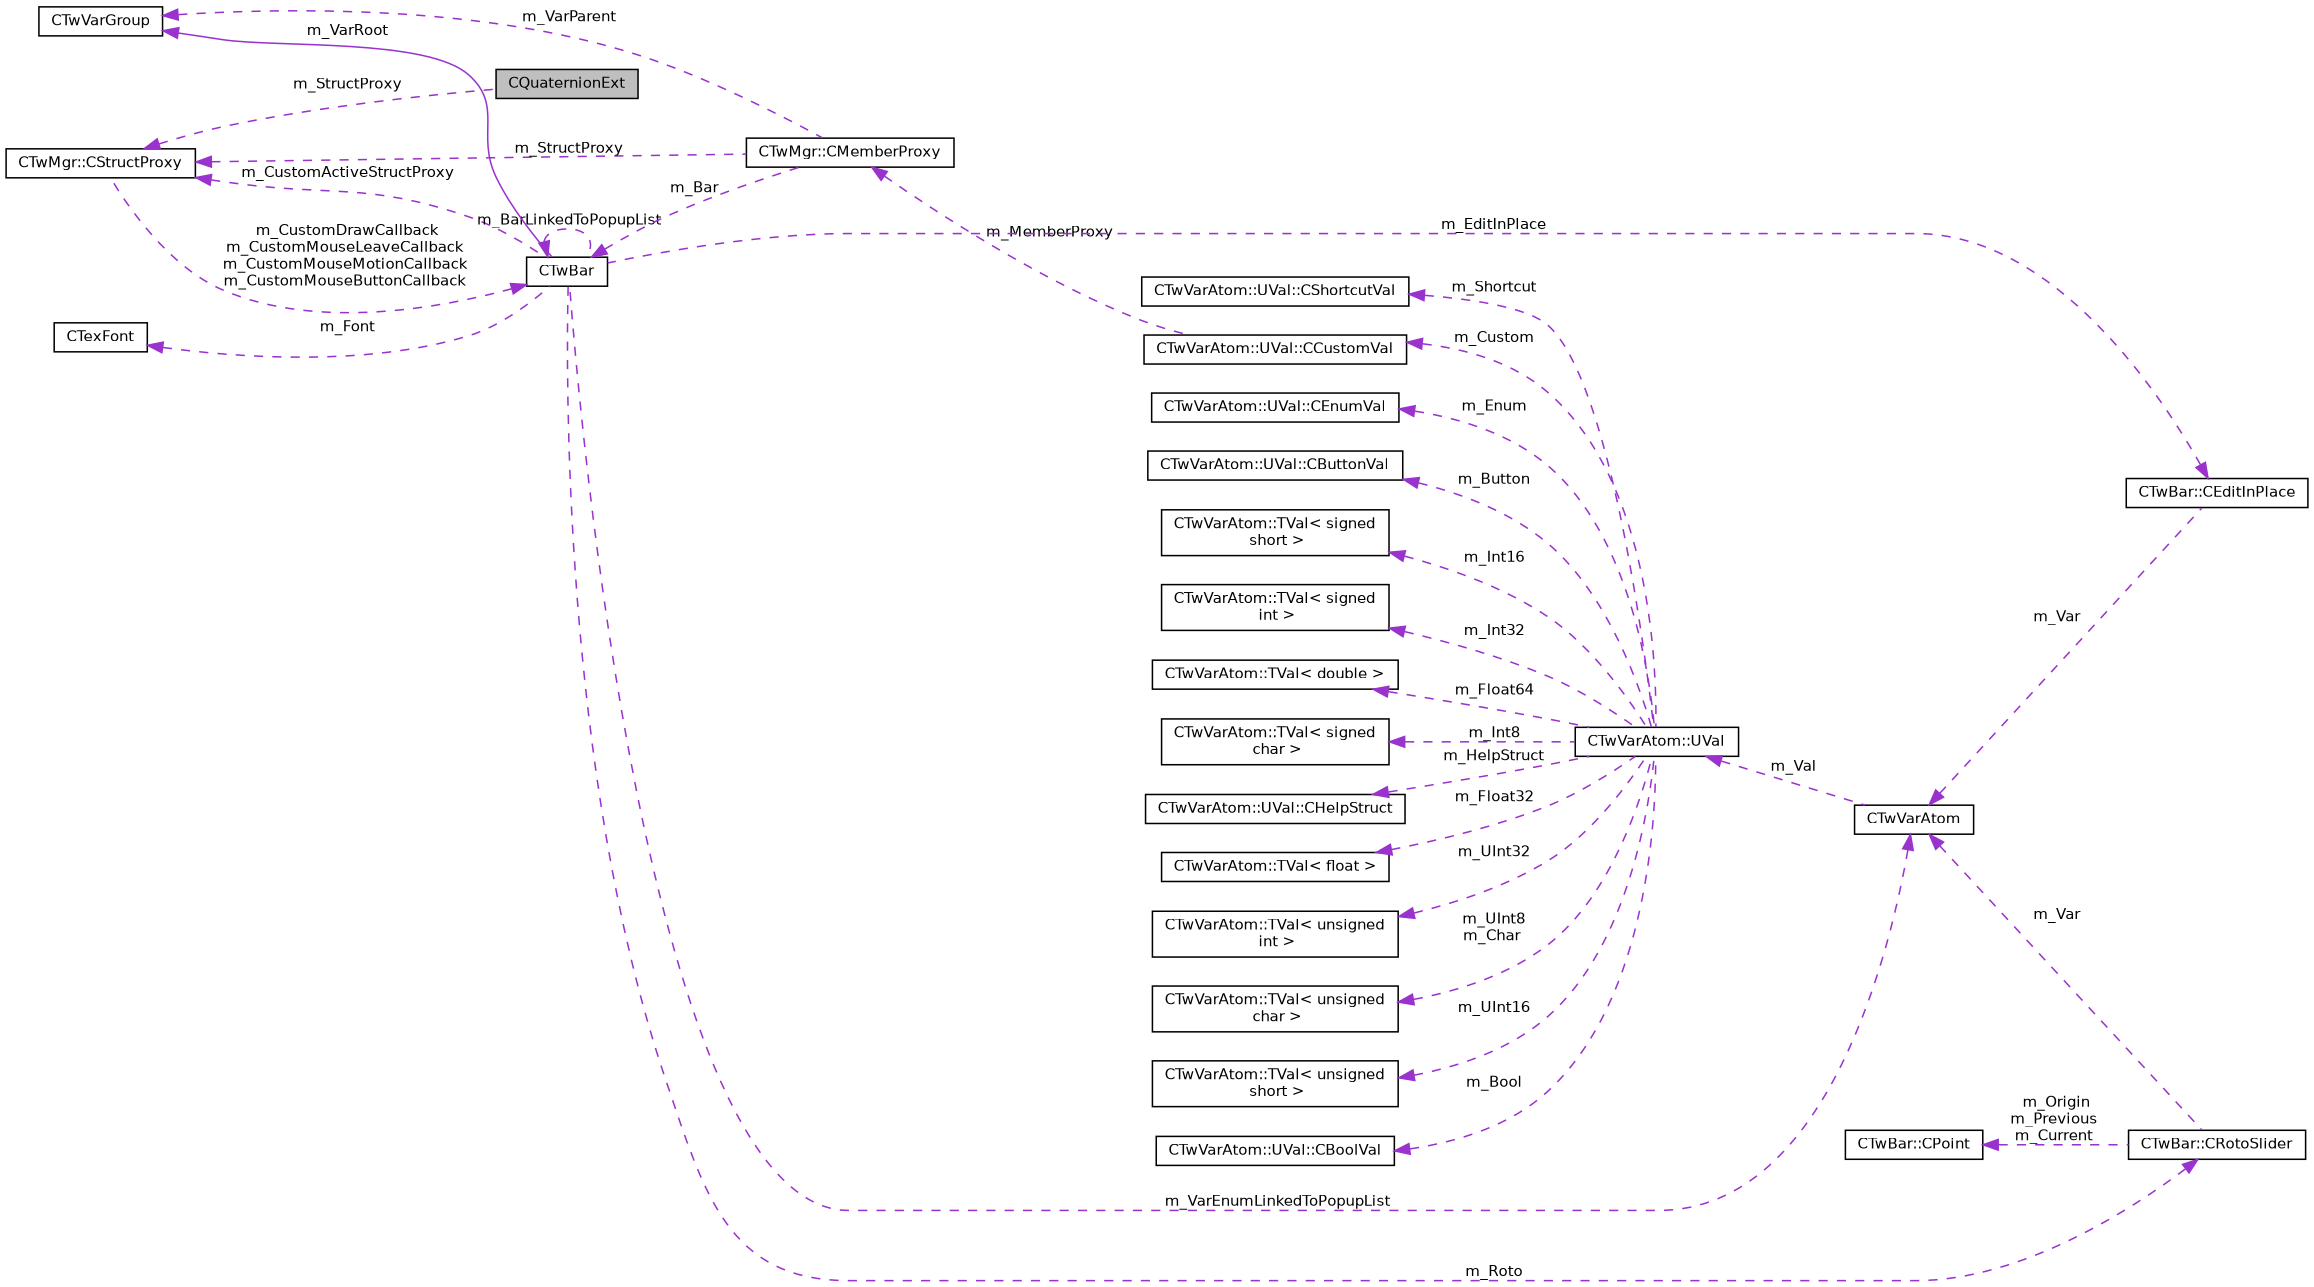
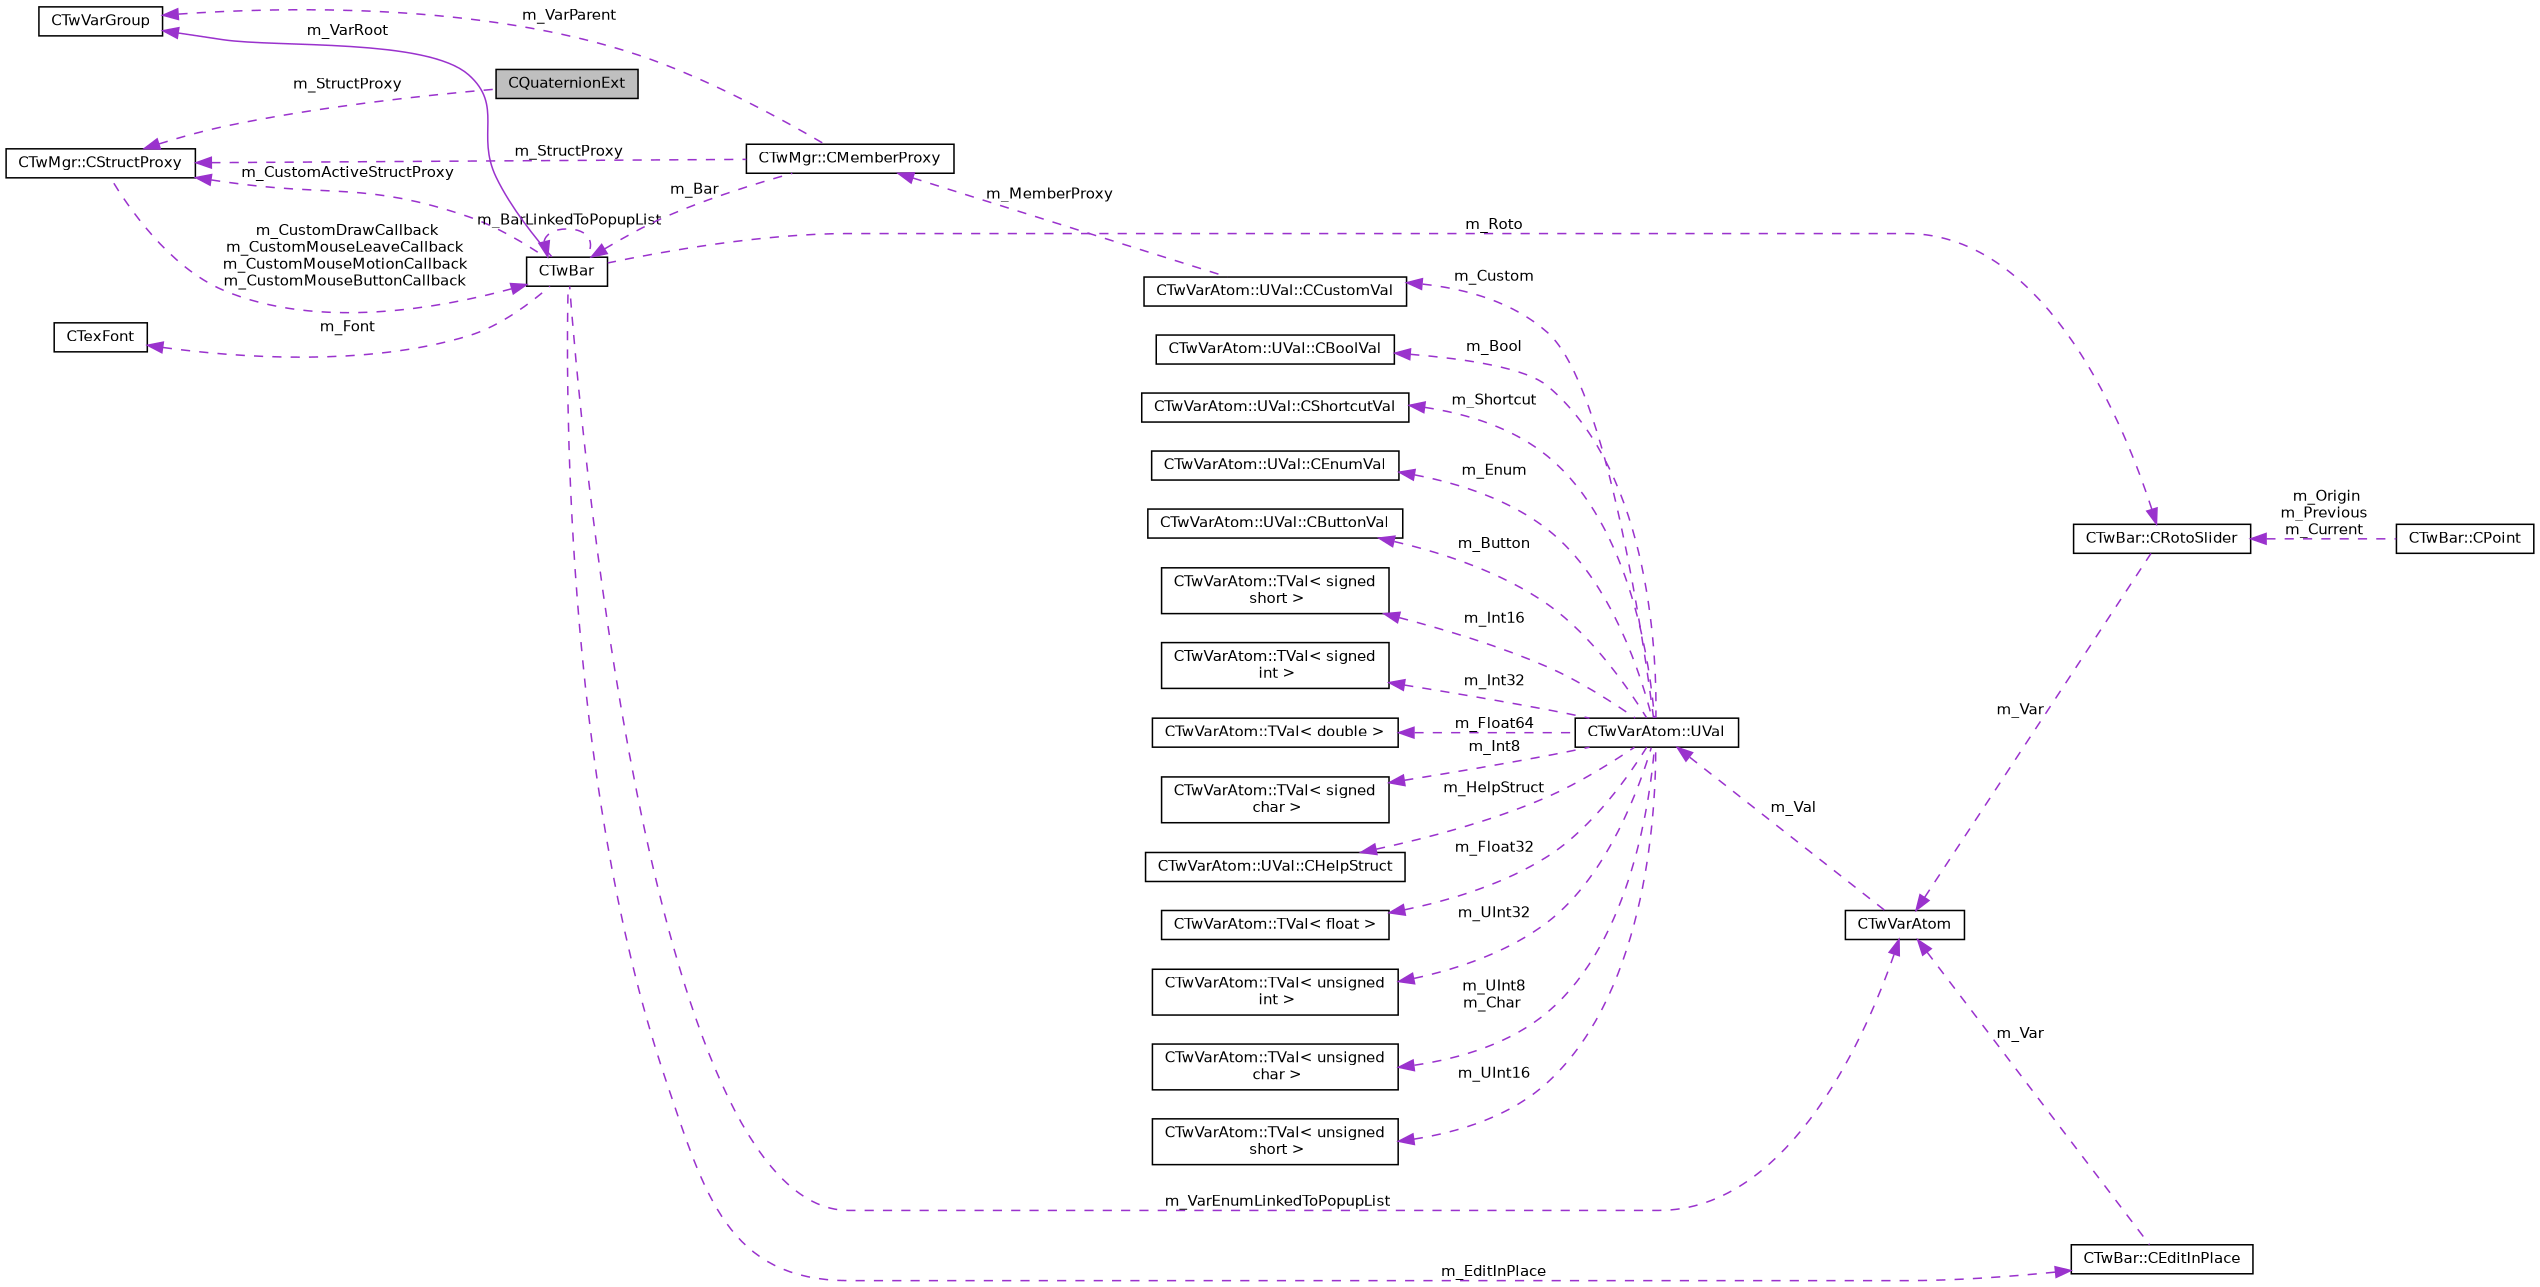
(2064, 1145) -> (2331, 539)
